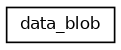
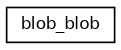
(61, 25) -> (61, 25)
